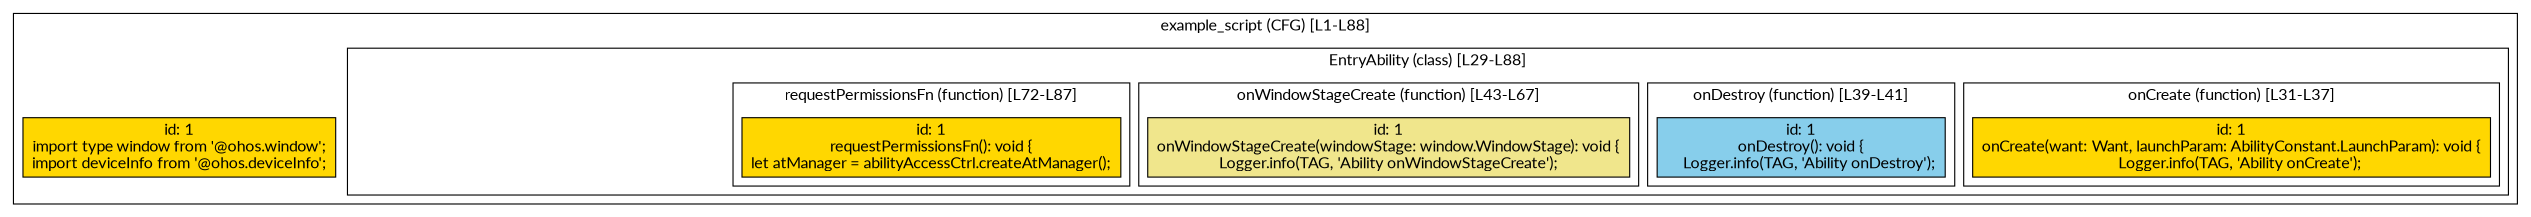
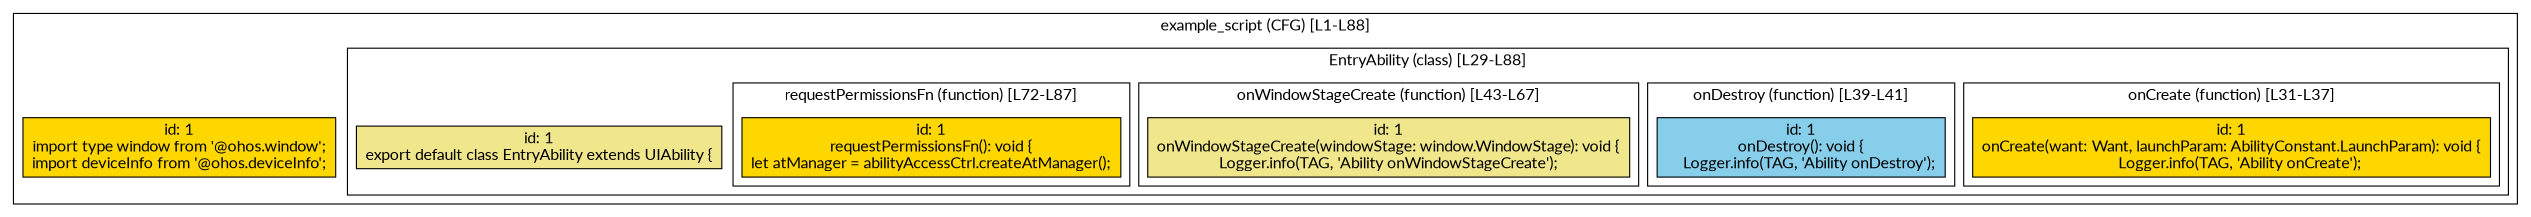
none -> (539, 147)
